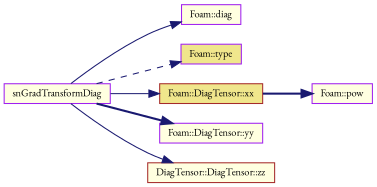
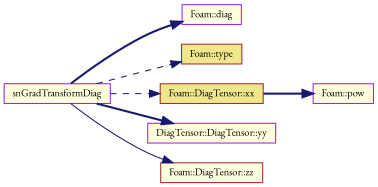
(119, 50) -> (119, 50)
(211, 54) -> (212, 54)
(130, 94) -> (130, 94)
(211, 133) -> (212, 133)
(211, 173) -> (212, 173)
